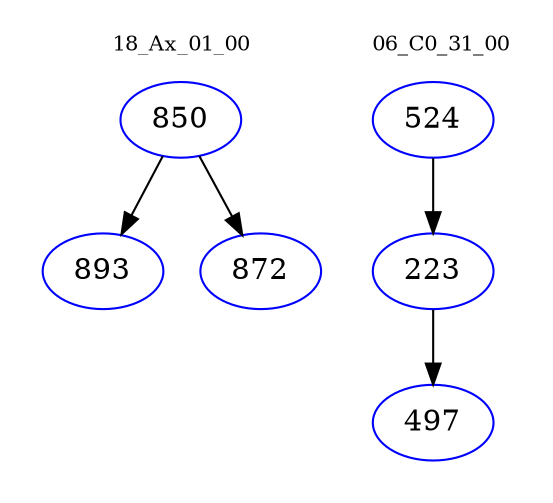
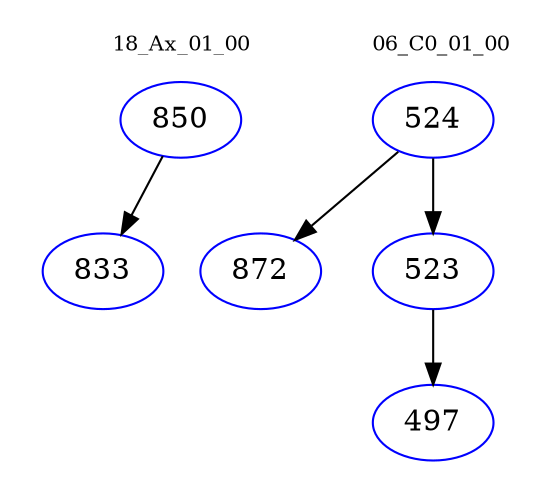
(442, 45) -> (442, 45)
(216, 186) -> (370, 176)
(103, 271) -> (103, 271)
(433, 271) -> (433, 271)
